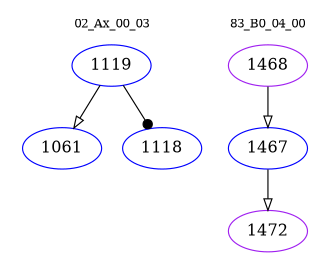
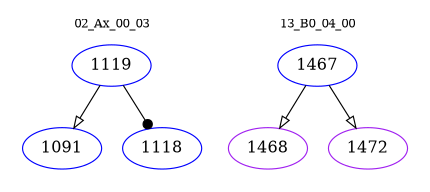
(268, 25) -> (318, 25)
(268, 101) -> (296, 102)
(62, 148) -> (62, 148)
